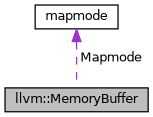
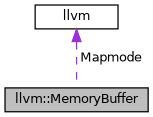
(77, 17) -> (77, 17)
